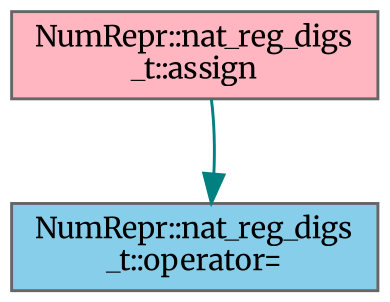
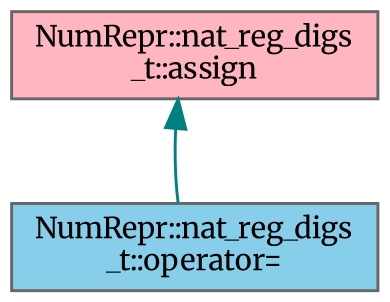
(214, 137) -> (175, 166)
